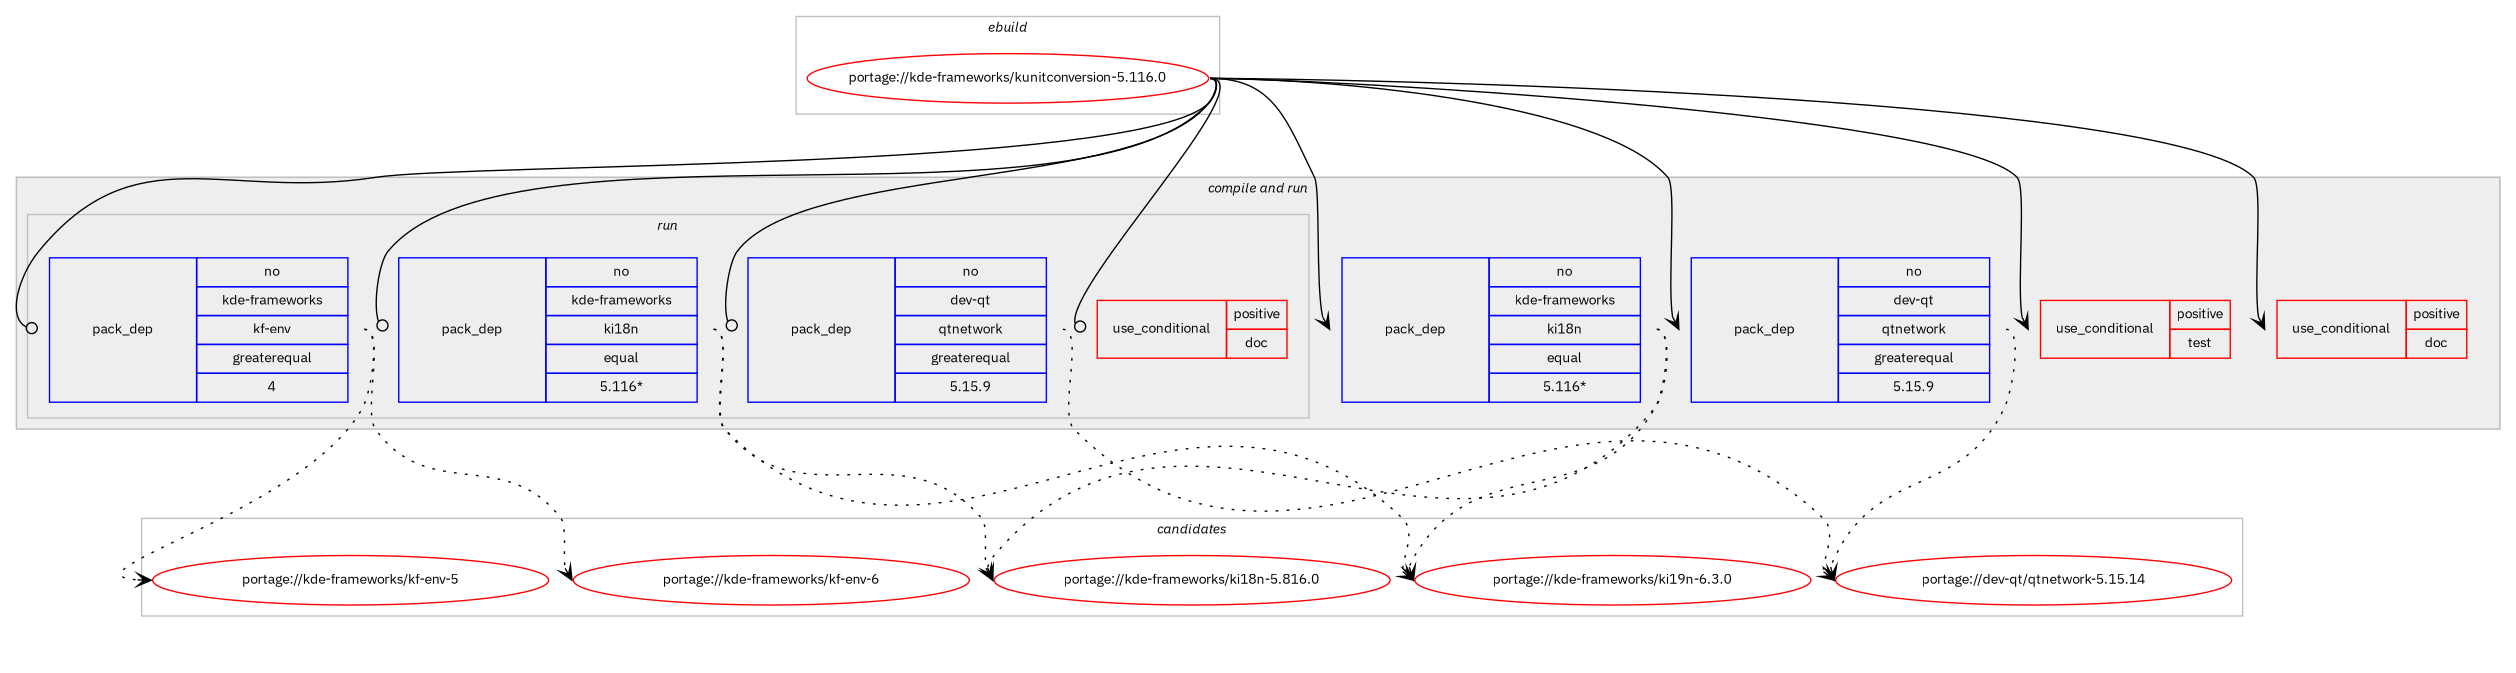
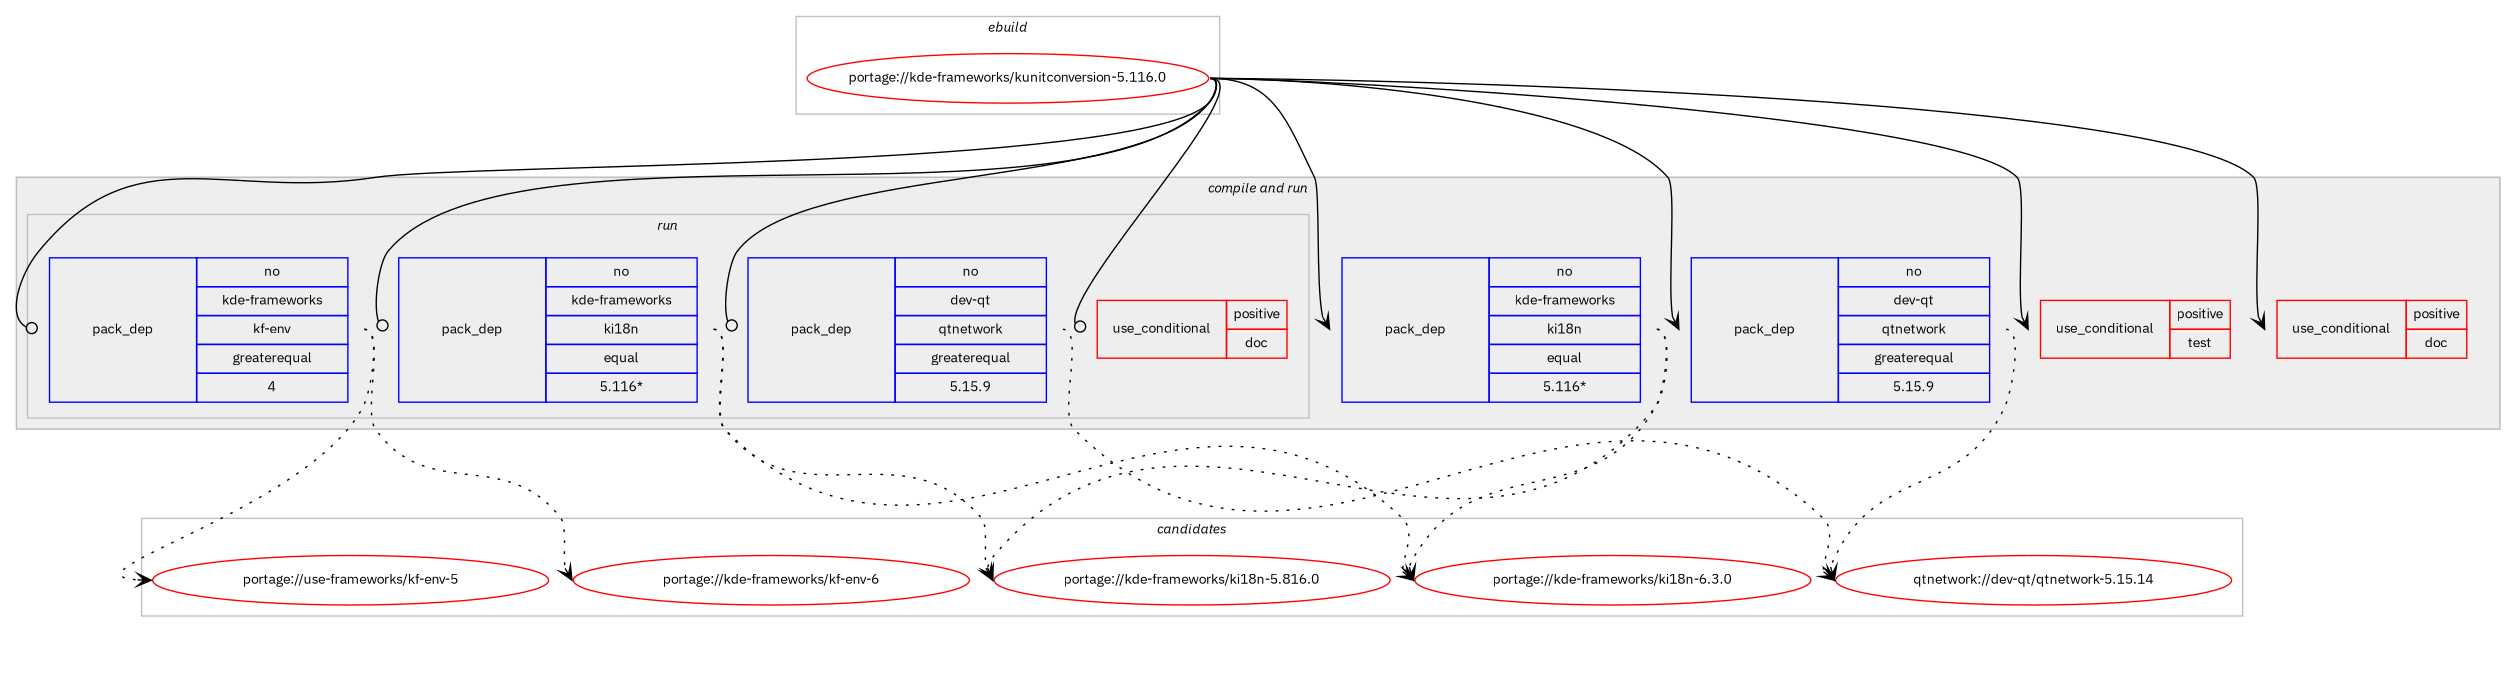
(351, 580) -> (351, 580)
(1613, 580) -> (1613, 580)
(2034, 580) -> (2034, 580)
